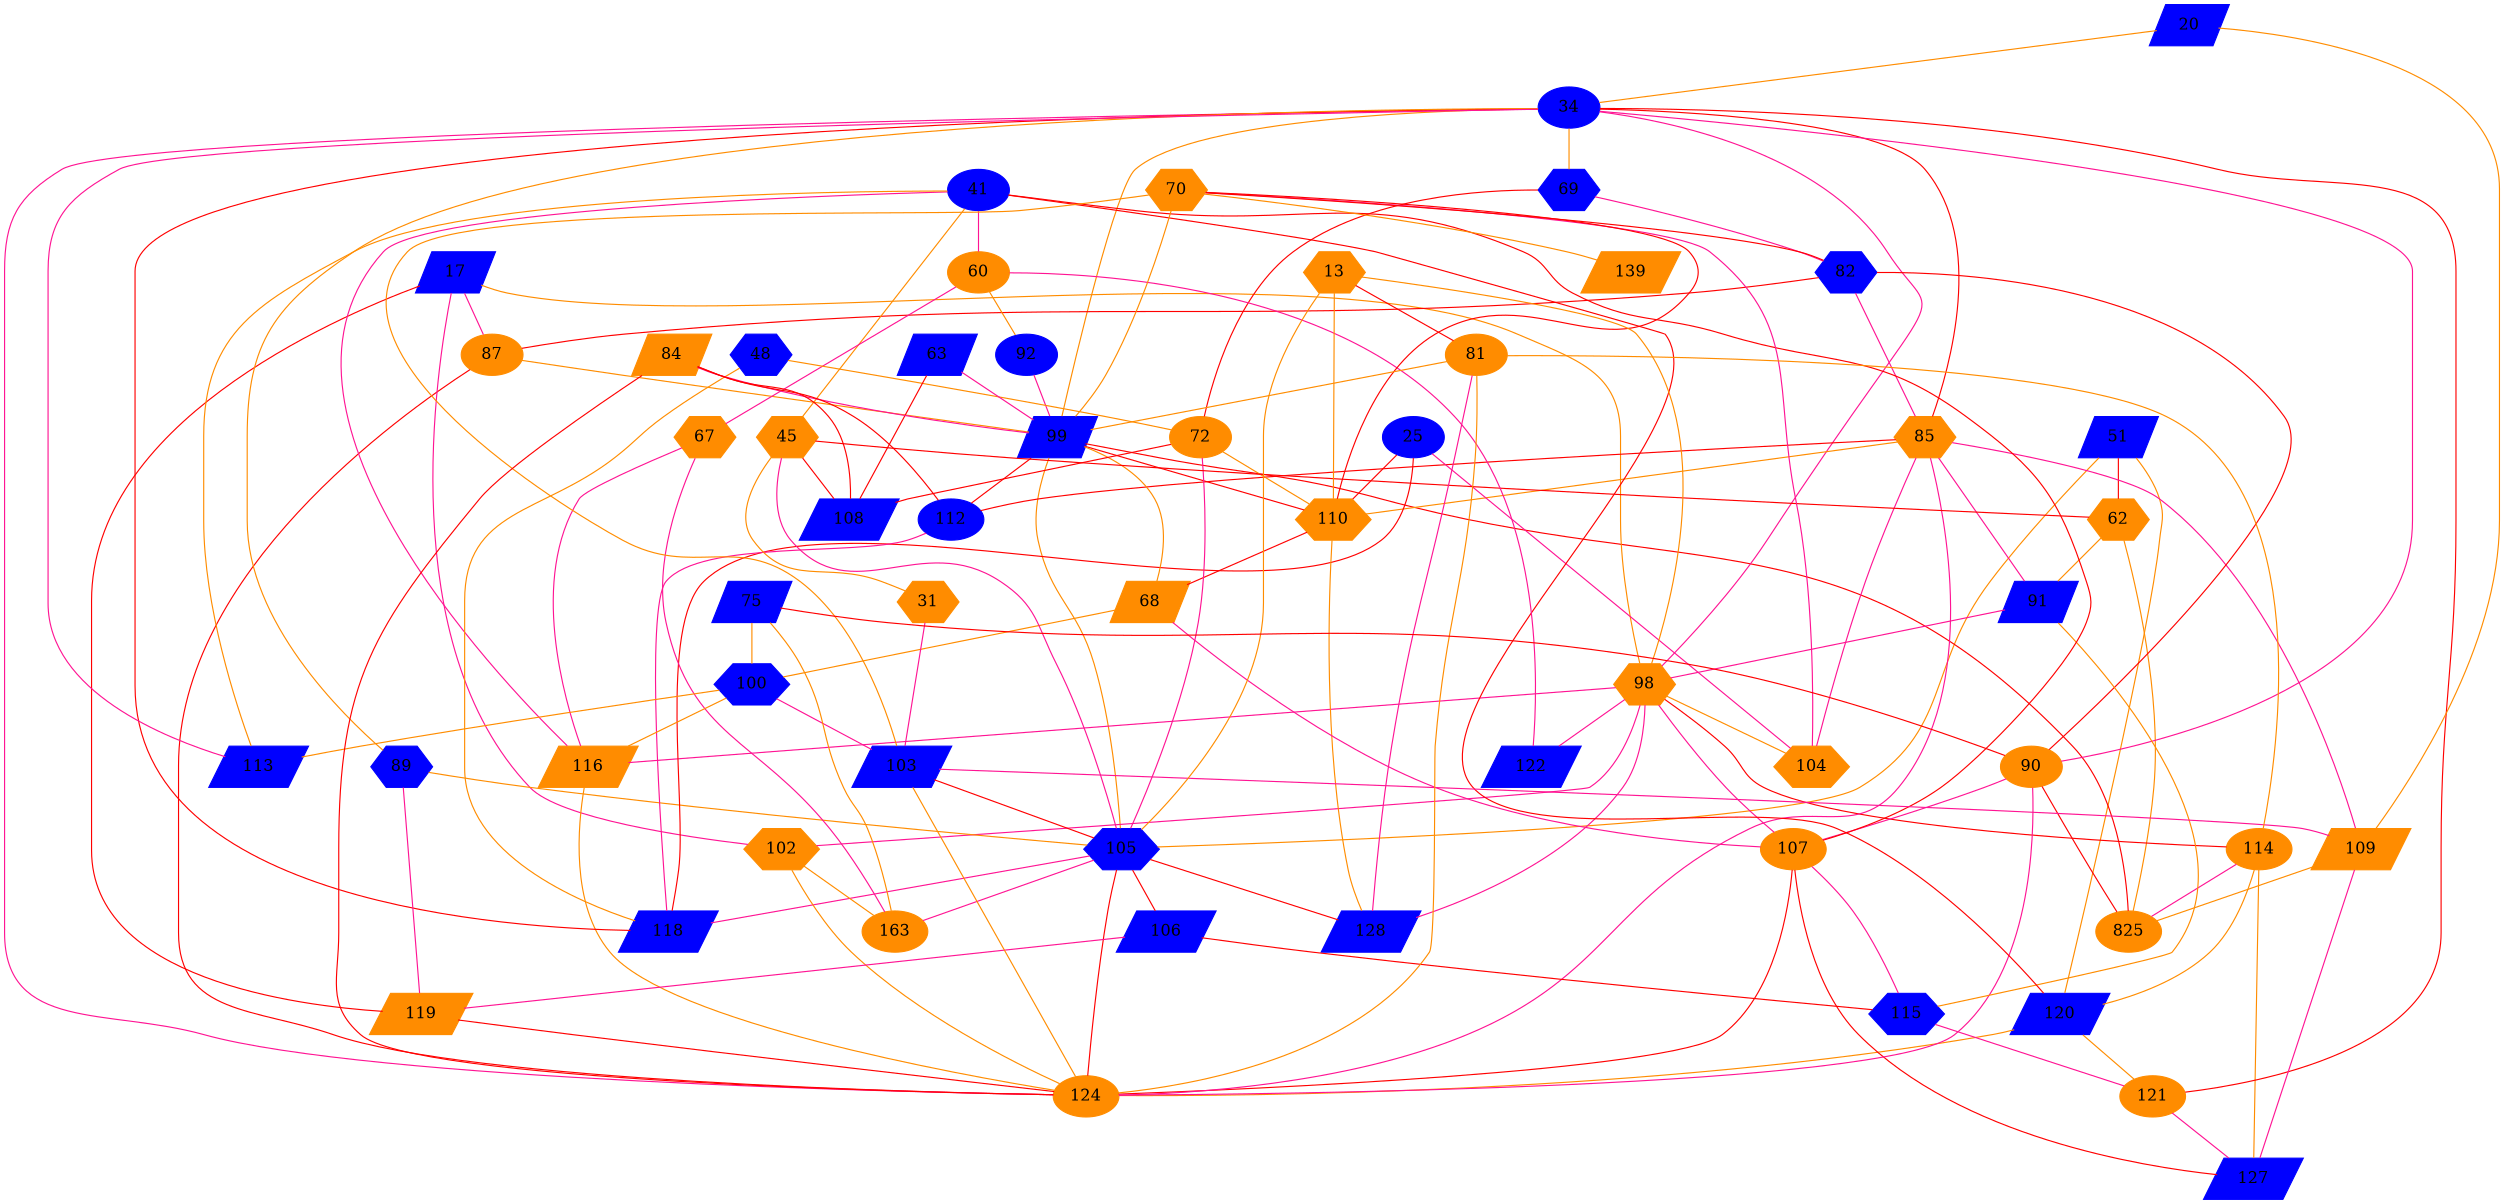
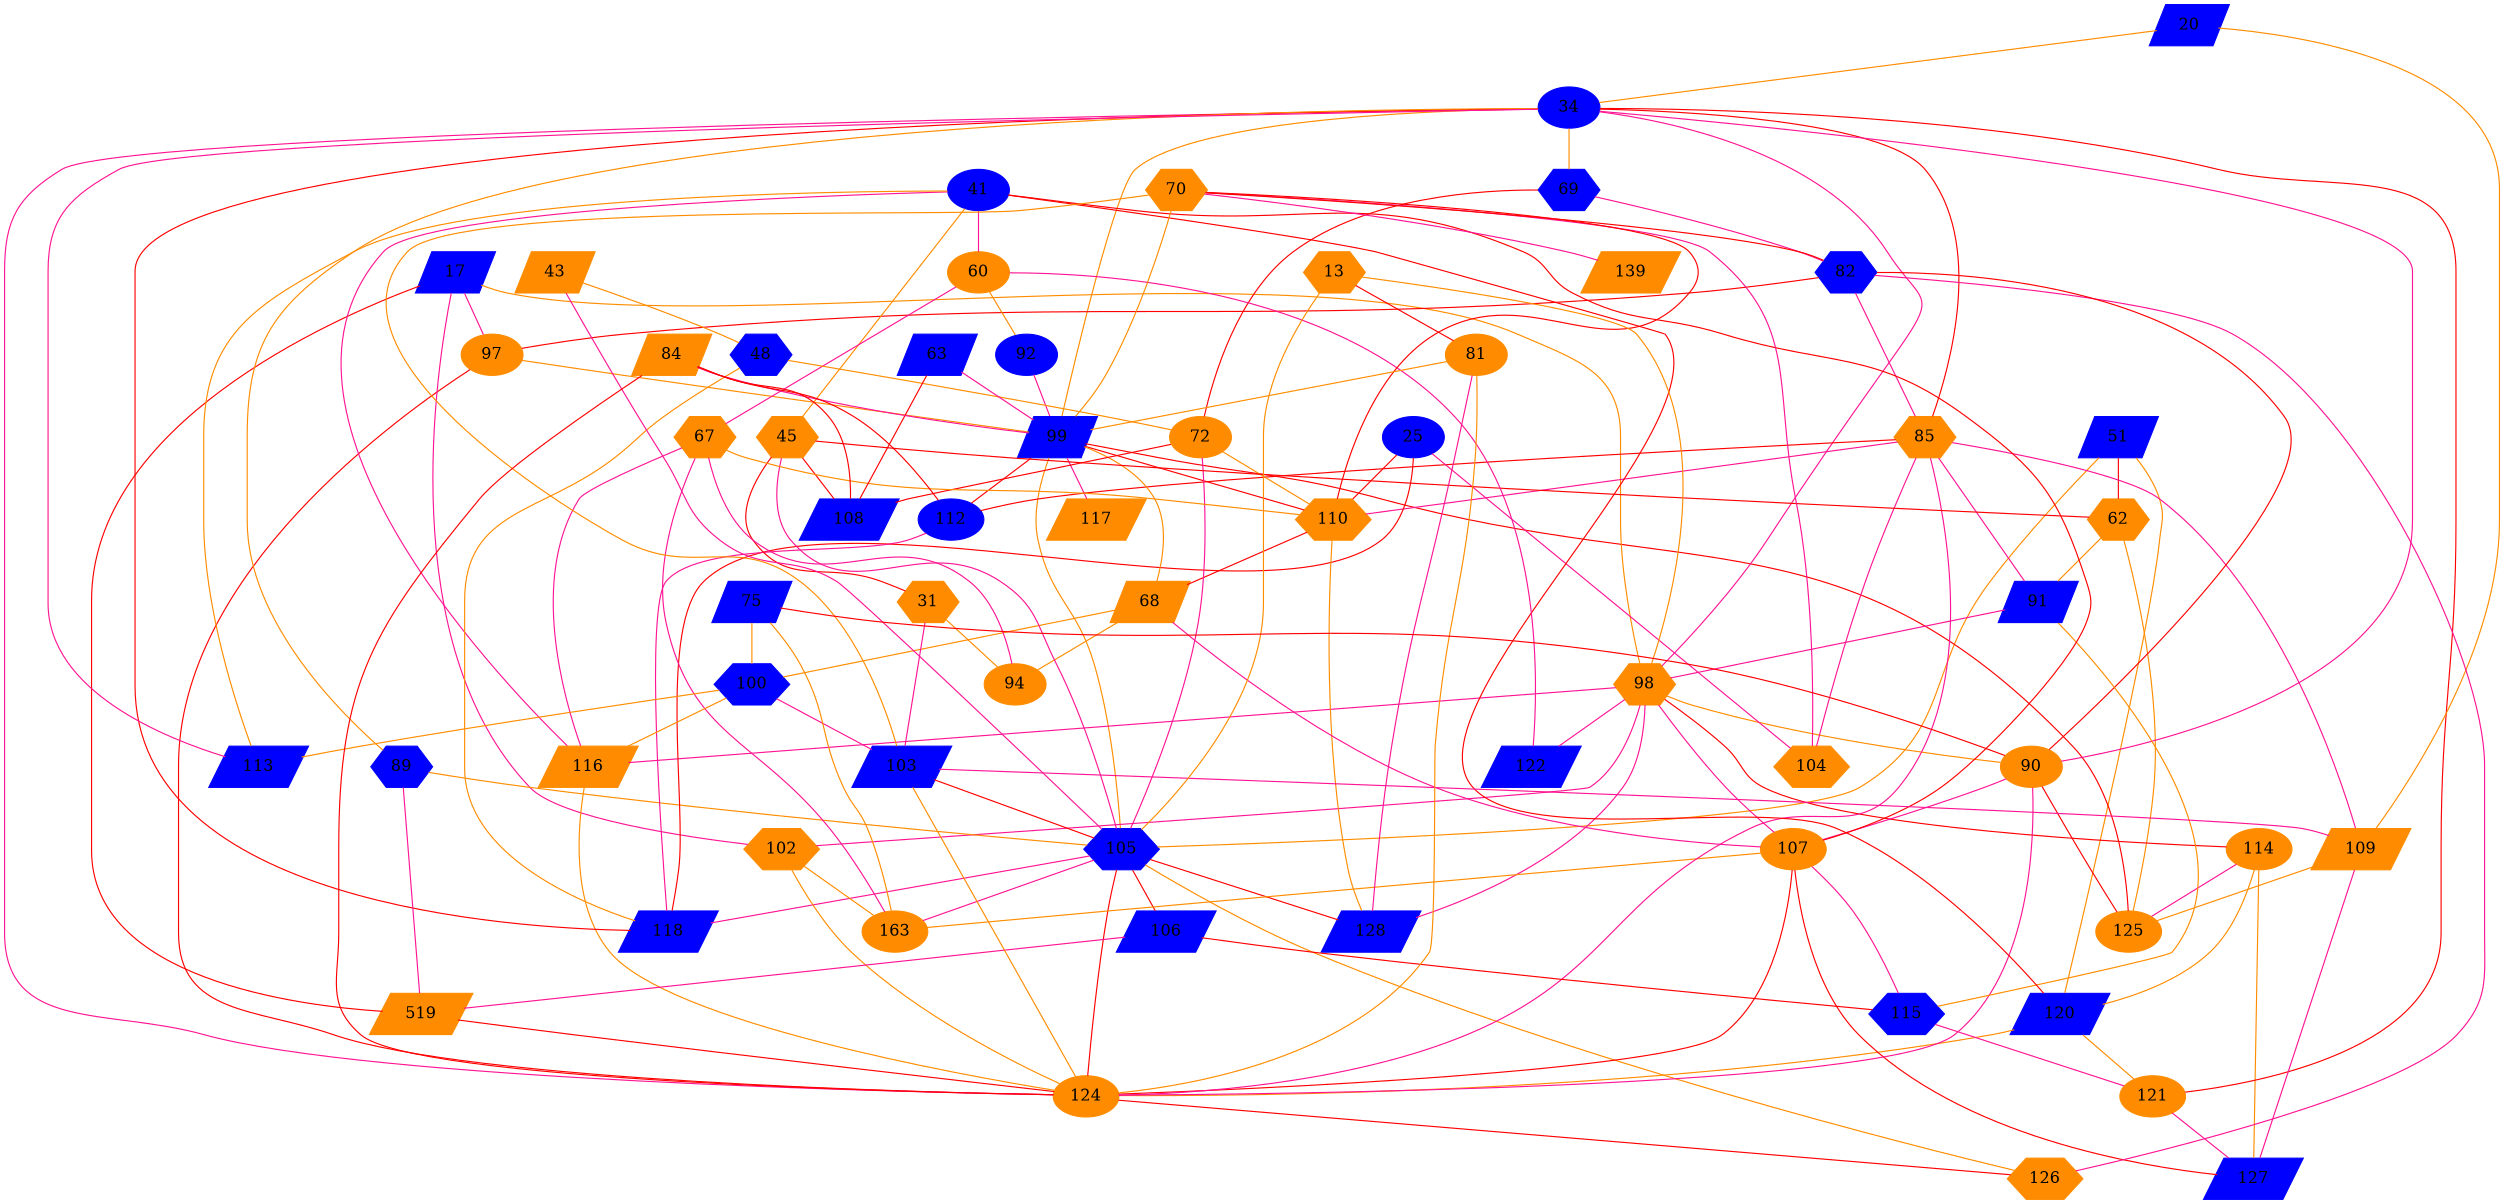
(1304, 206) -> (1304, 206)
none -> (555, 272)
(492, 355) -> (492, 355)
(2063, 388) -> none
(1334, 396) -> (1011, 491)
(1645, 476) -> (1645, 476)
none -> (1096, 520)
(793, 569) -> (746, 521)
none -> (1015, 684)
(1726, 725) -> (1832, 737)
none -> (1344, 890)
(2129, 932) -> (2129, 932)
(421, 1014) -> (421, 1014)
none -> (2045, 1179)
